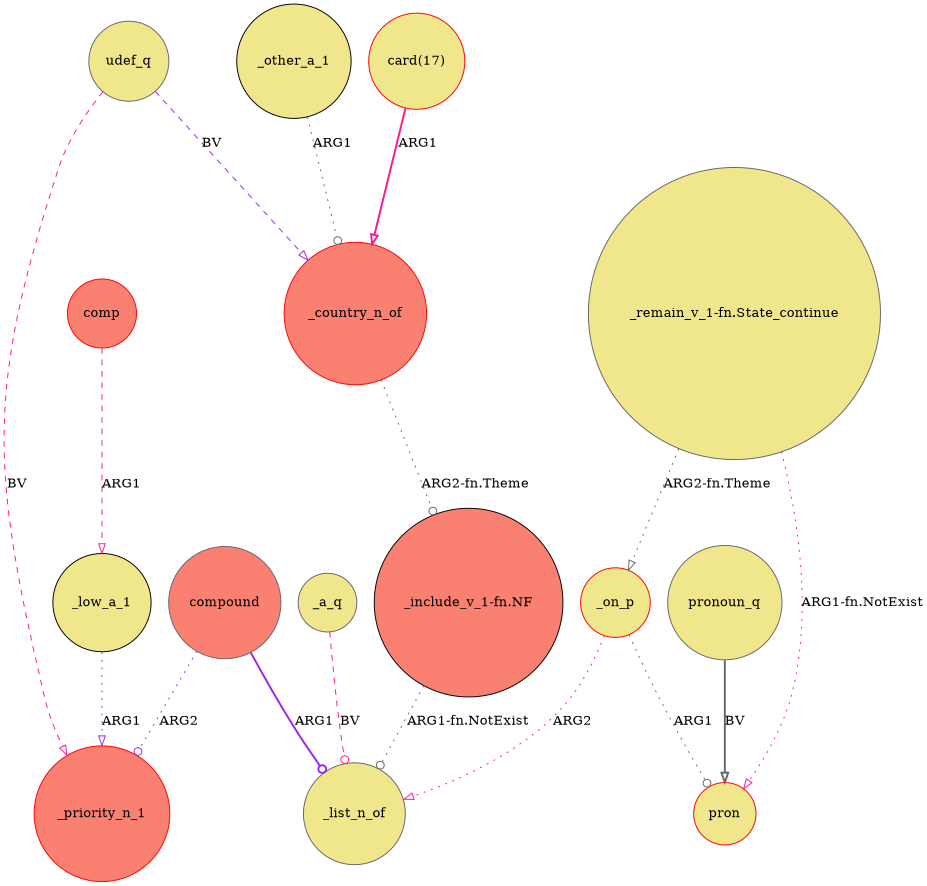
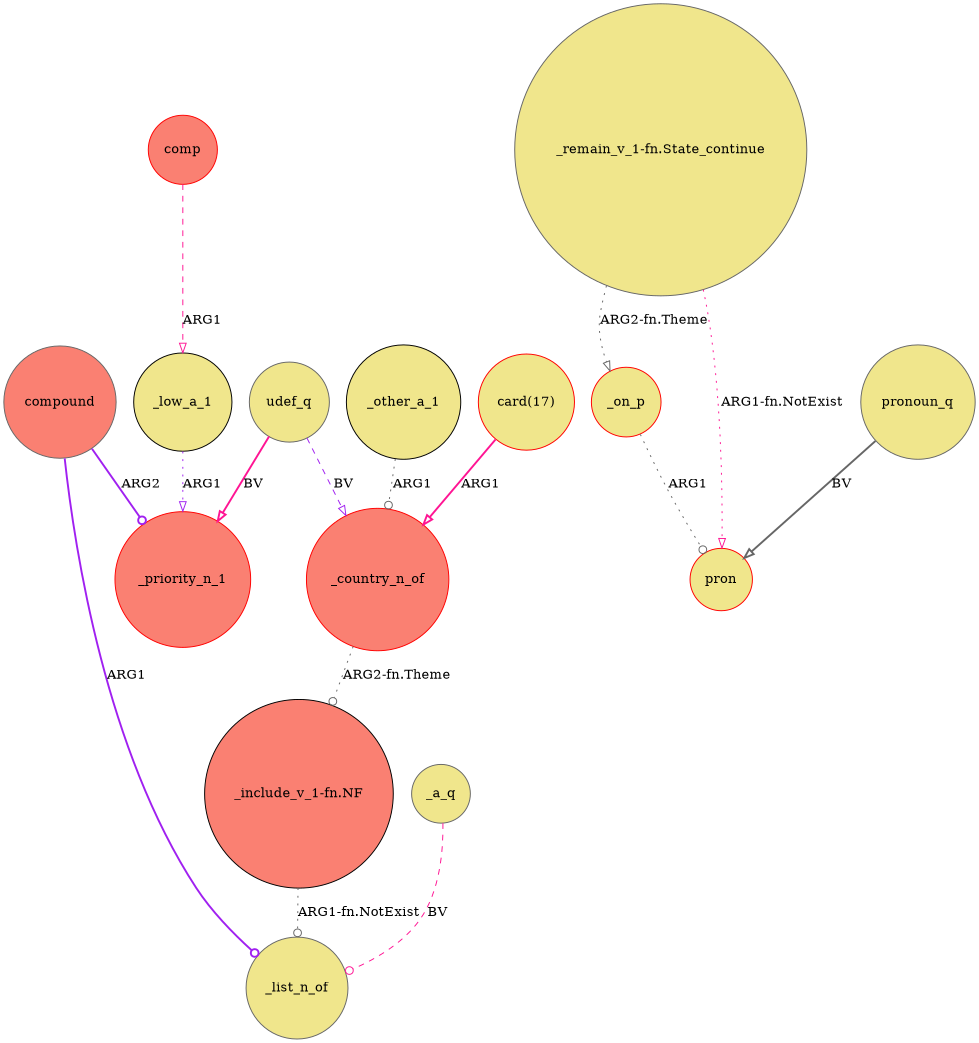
(5, 413) -> (246, 475)
(168, 700) -> (116, 483)
(528, 738) -> none
